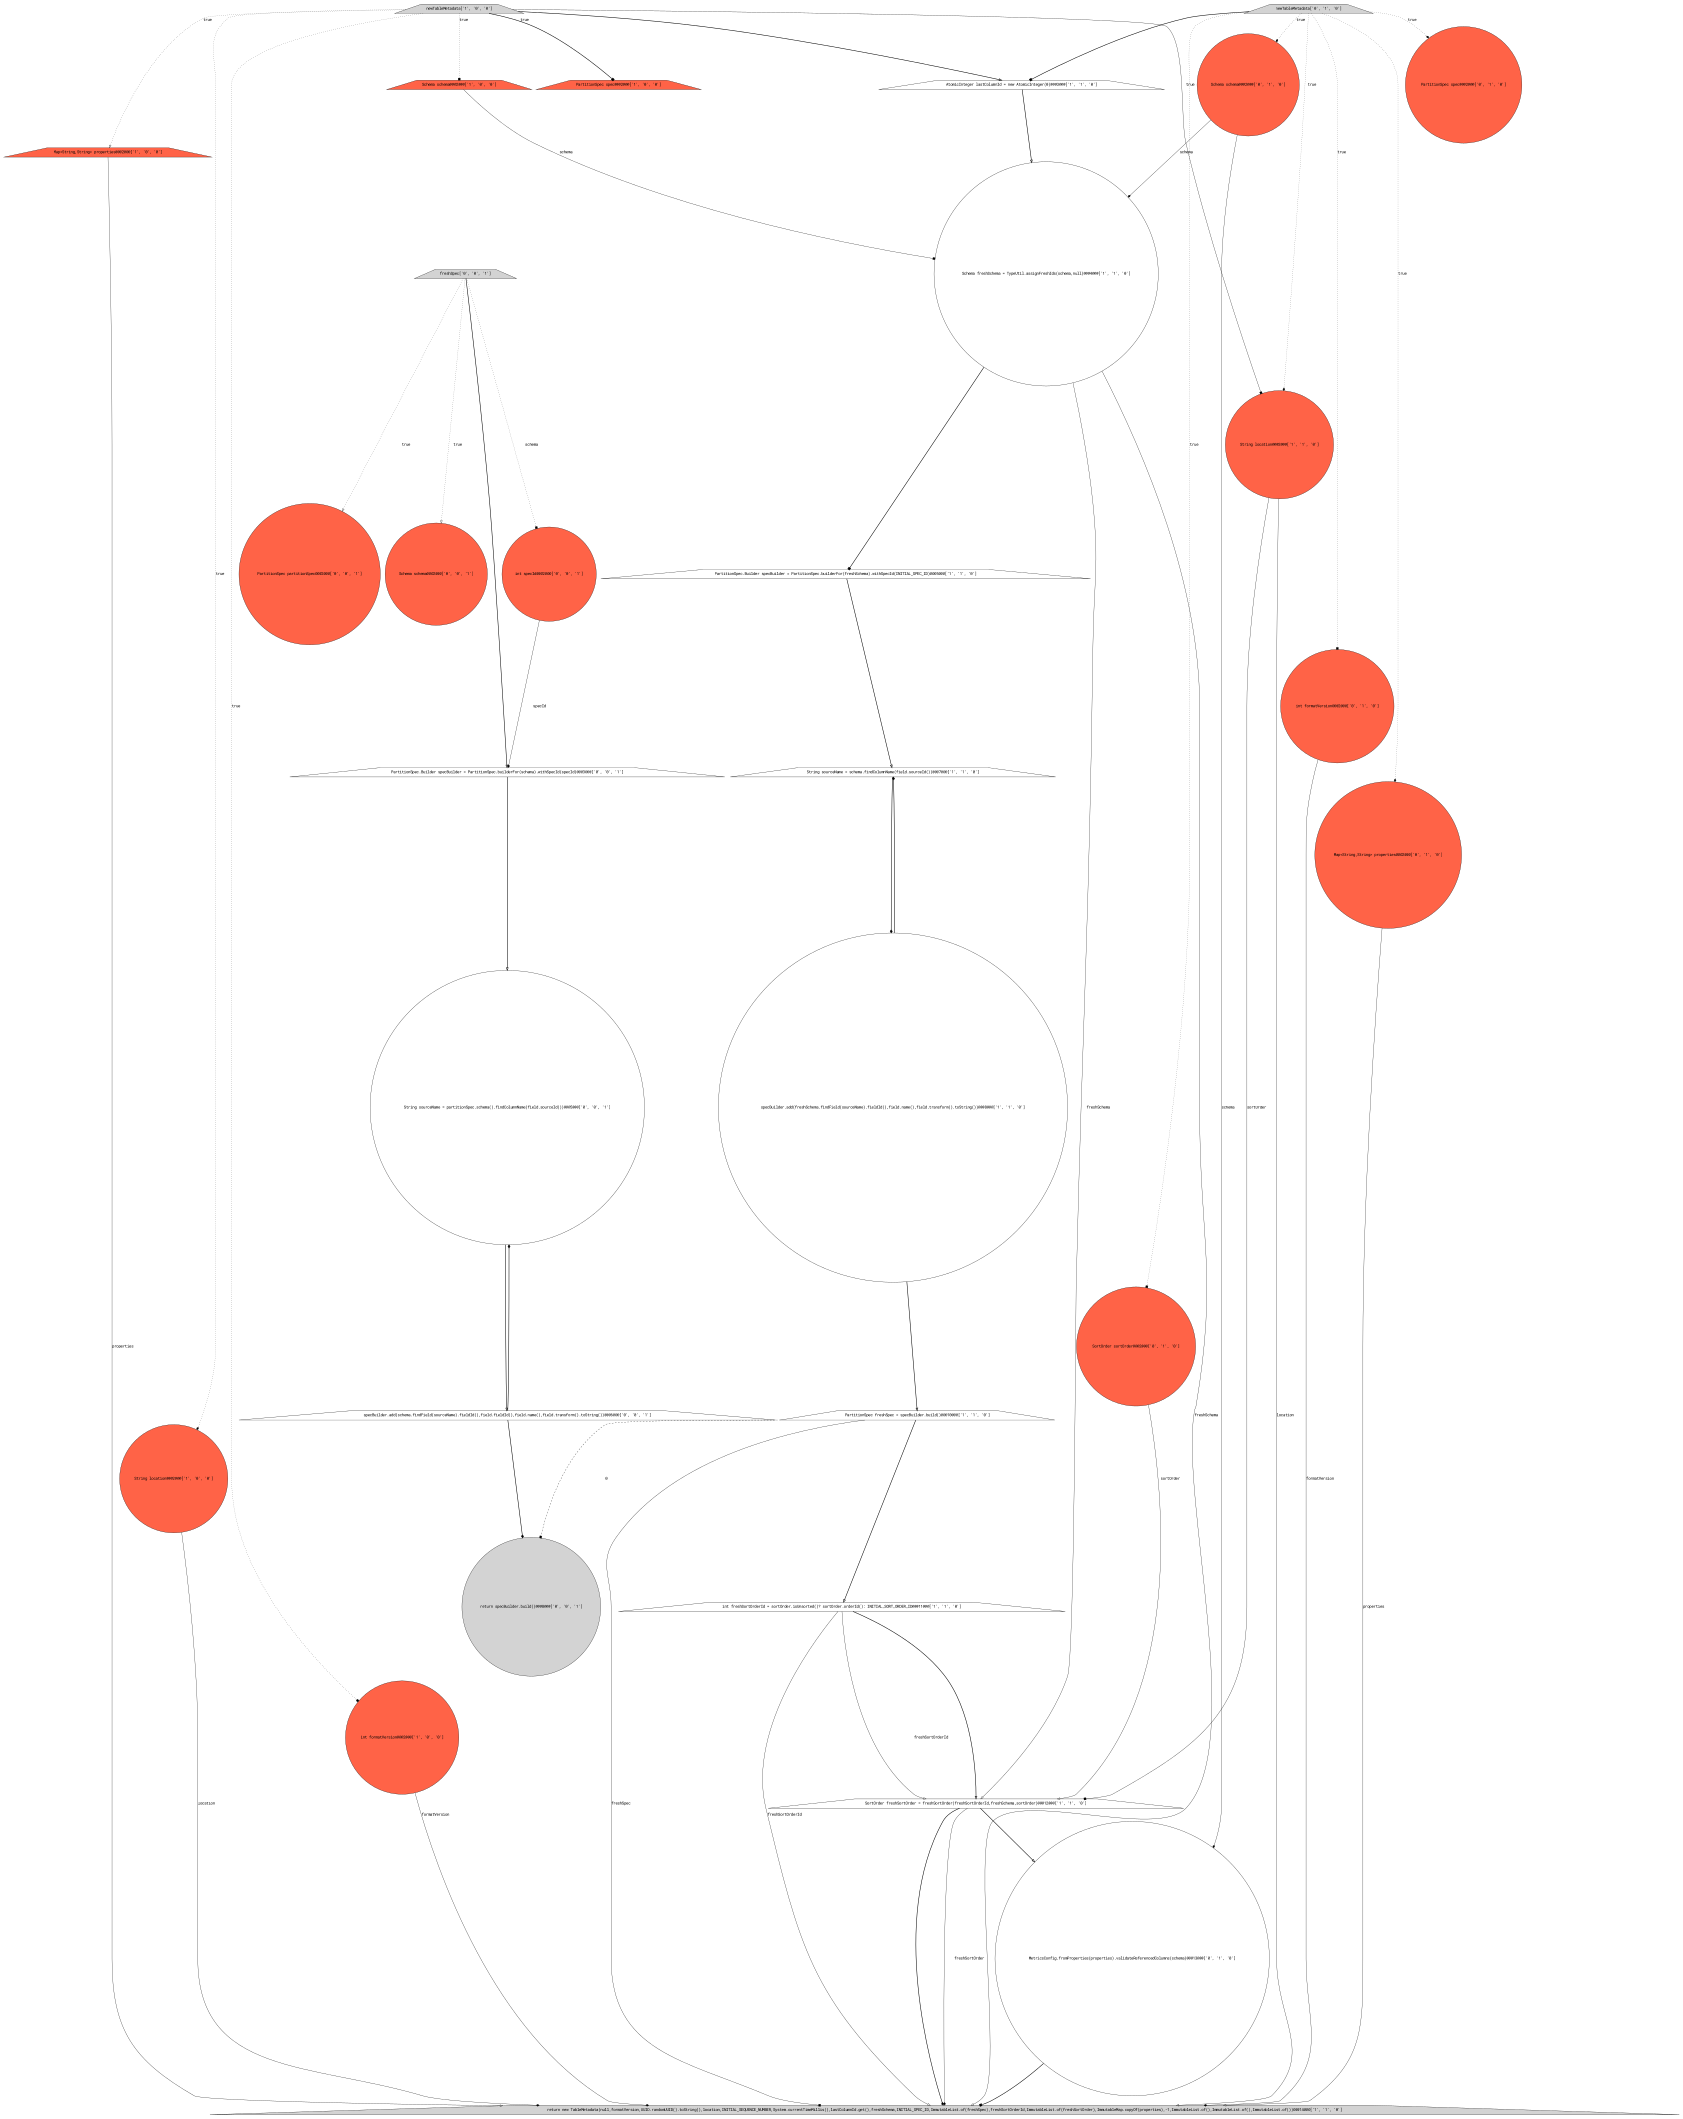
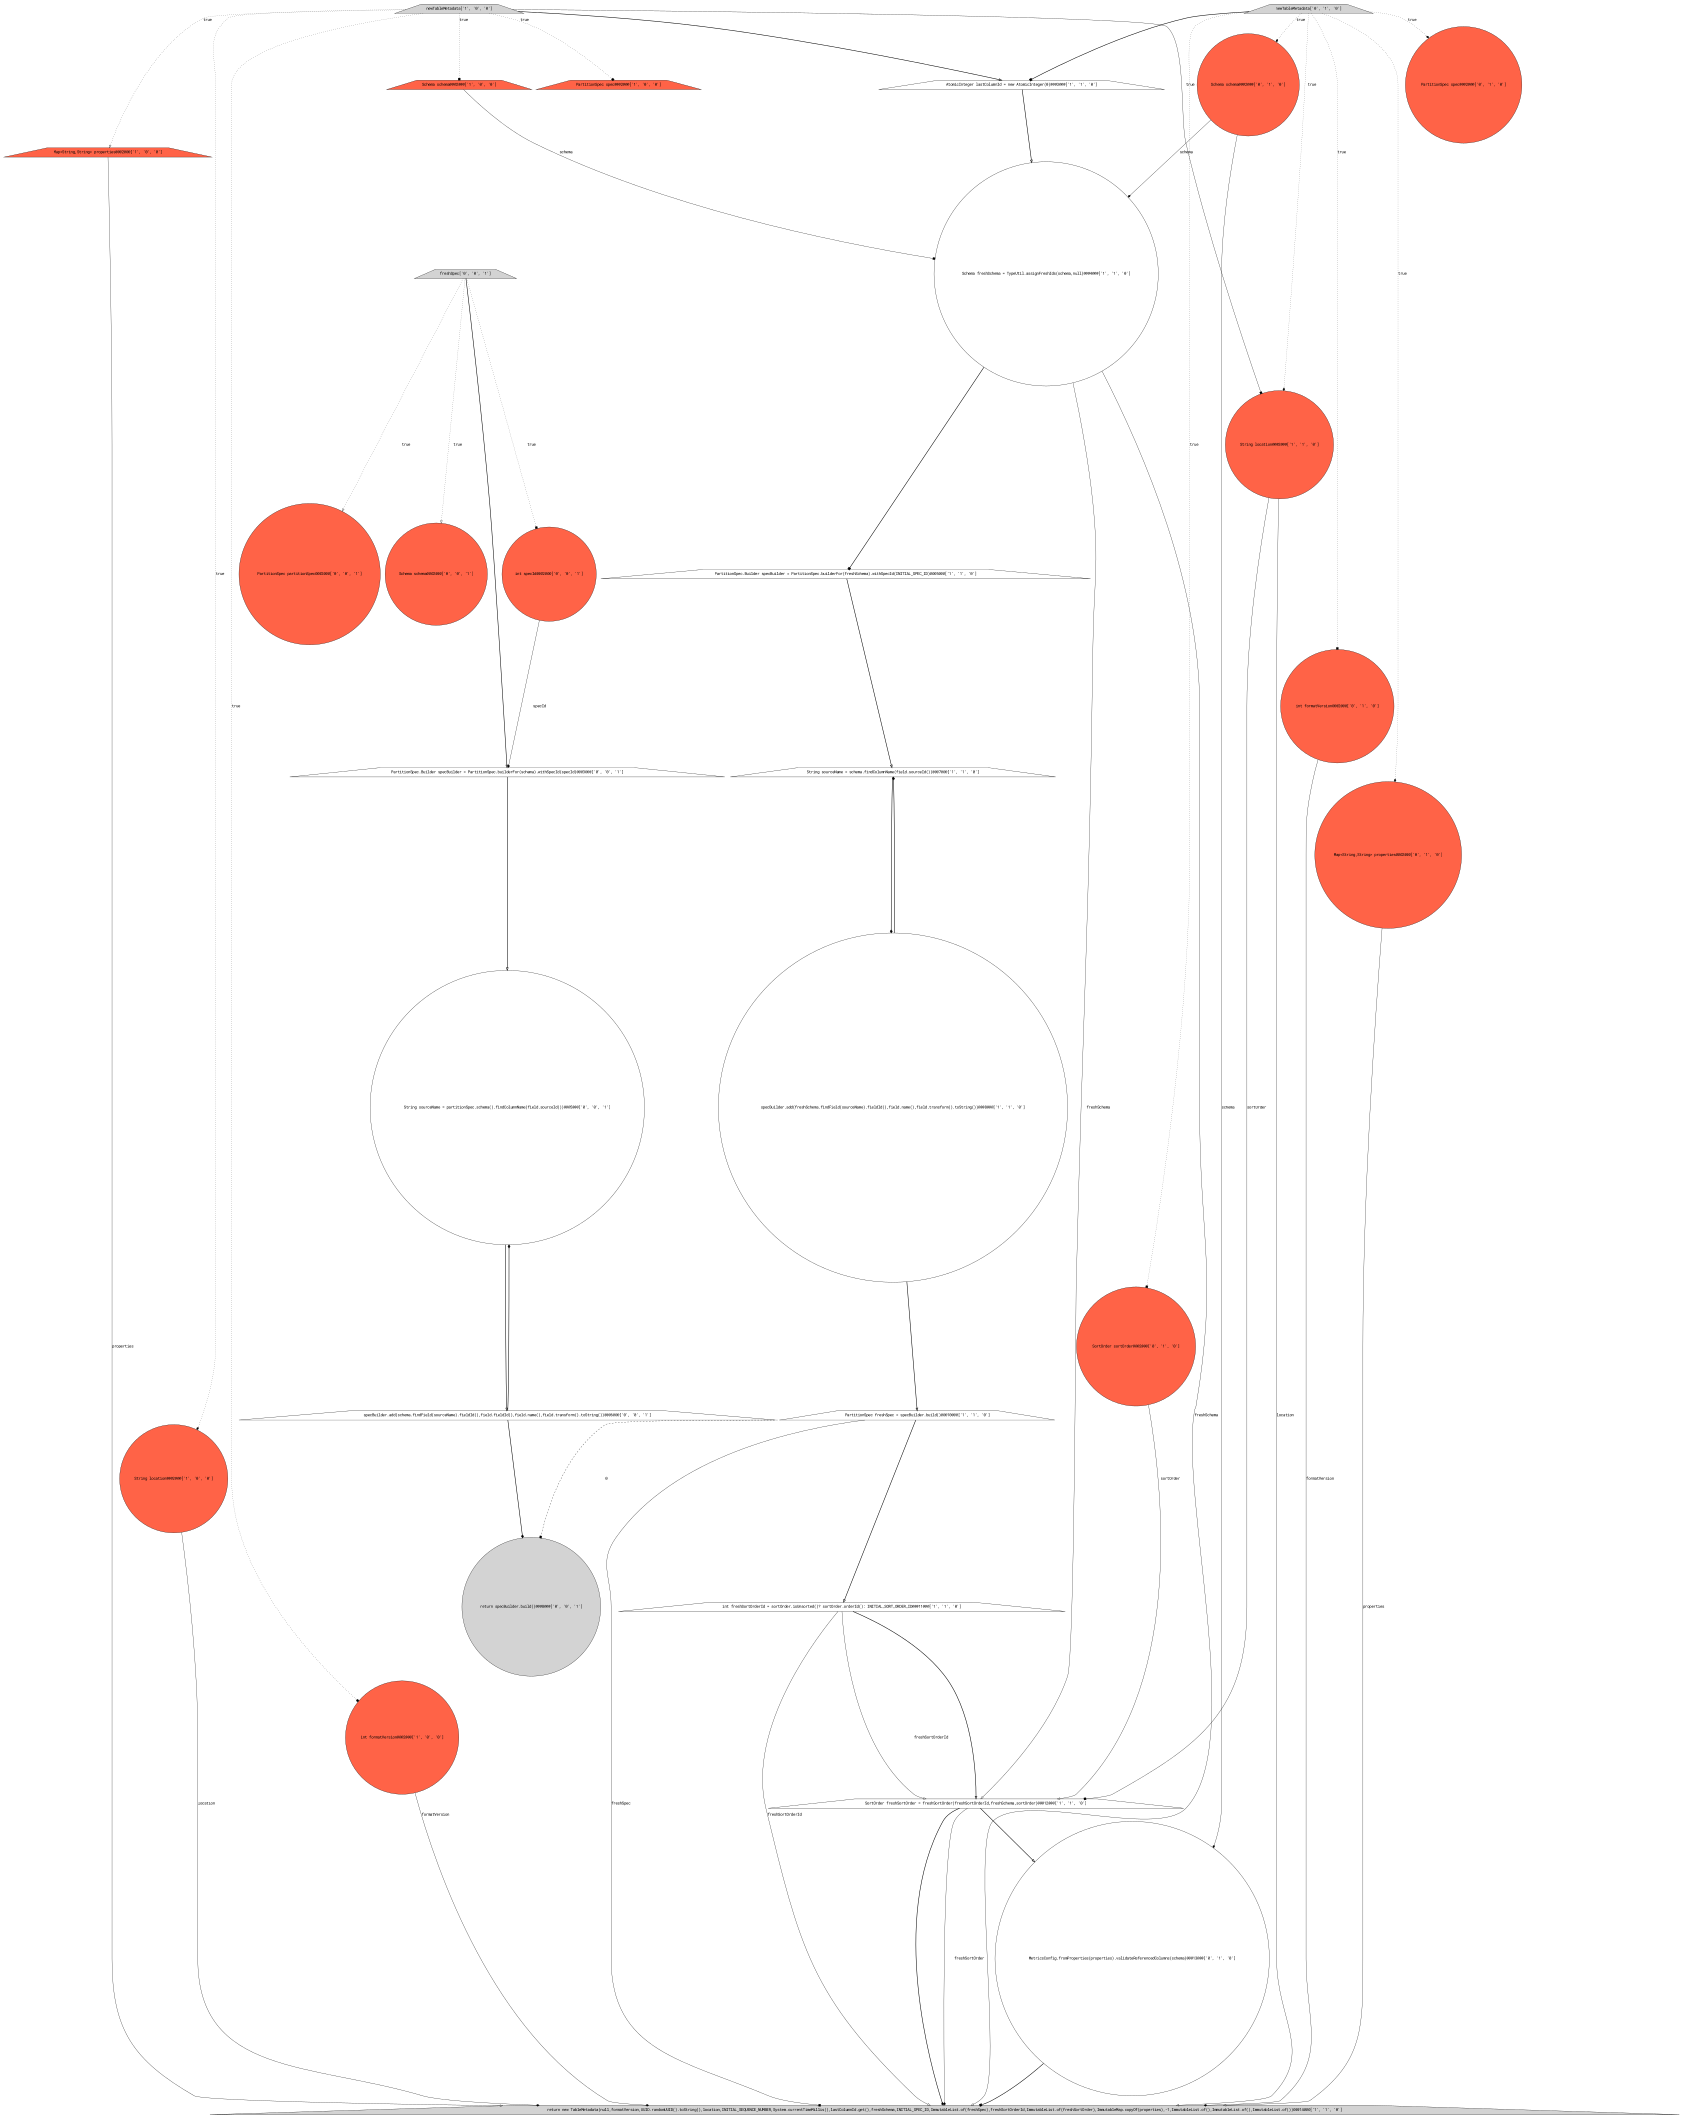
(555, 37) -> (555, 37)
(532, 445) -> (532, 445)
